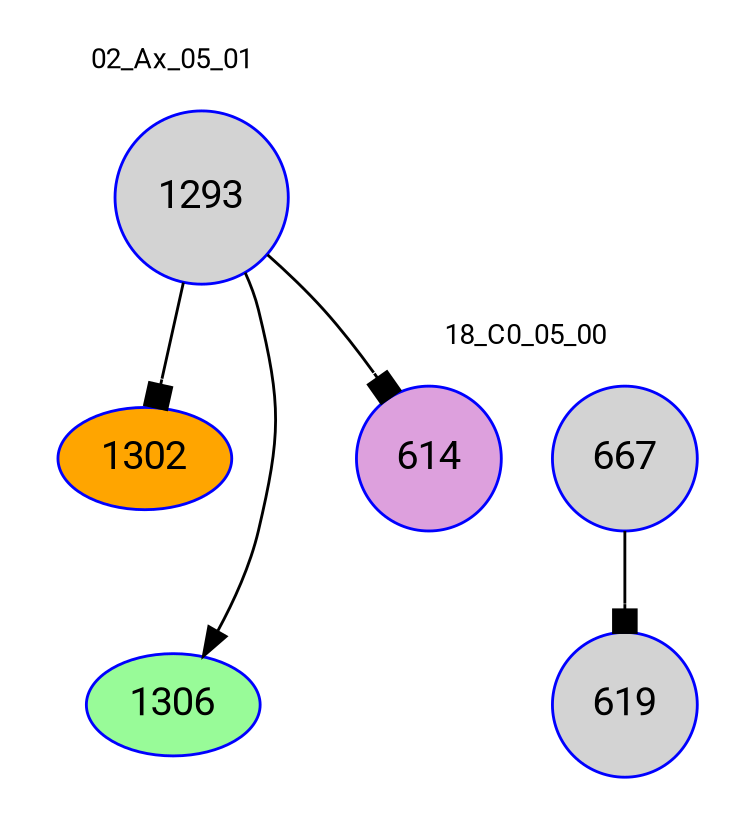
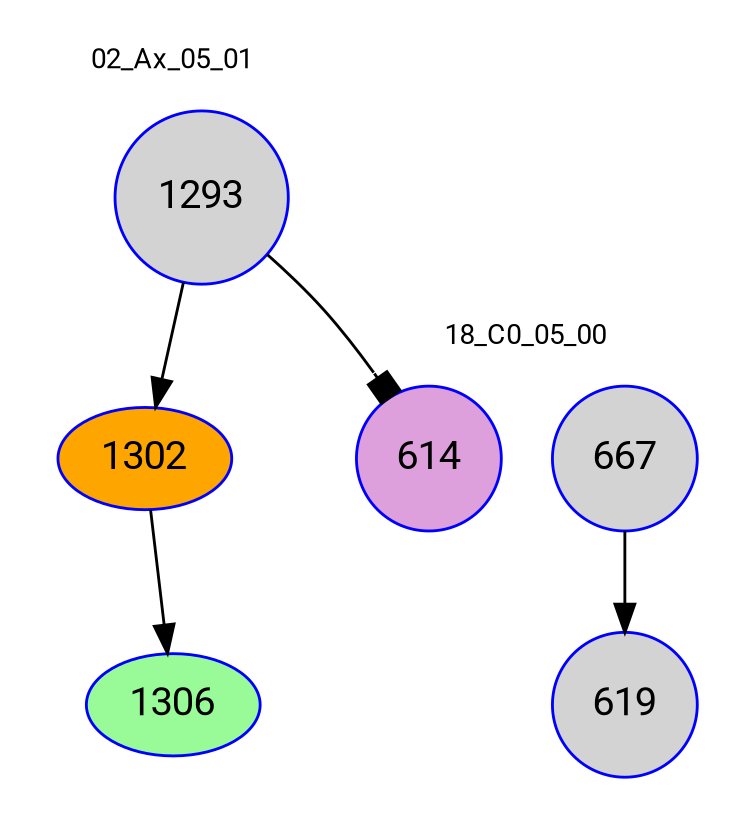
(173, 331) -> (173, 331)
(273, 454) -> (157, 567)
(625, 567) -> (625, 567)
